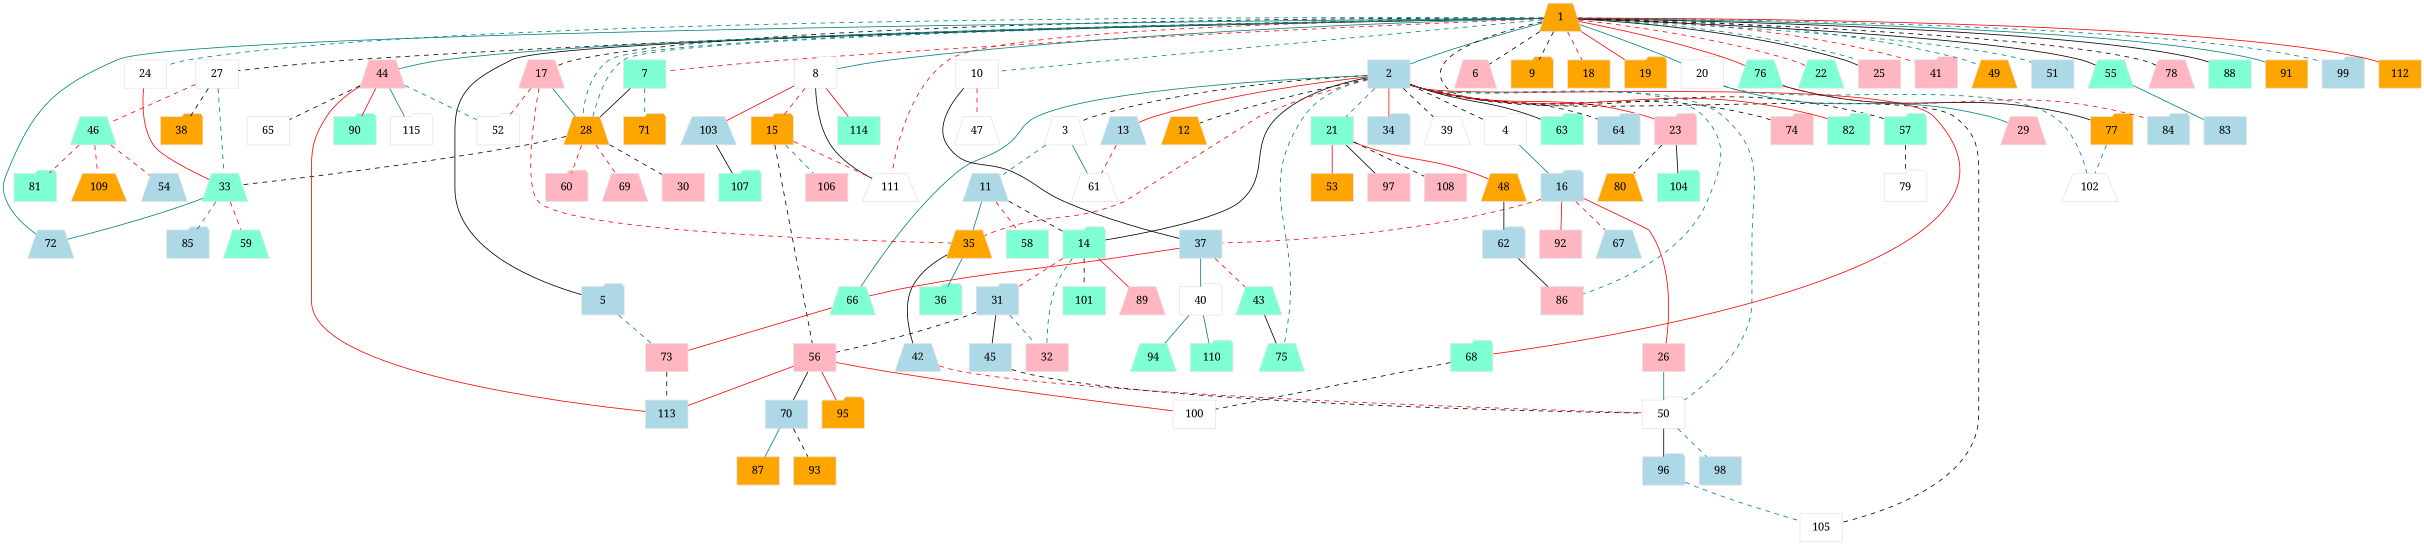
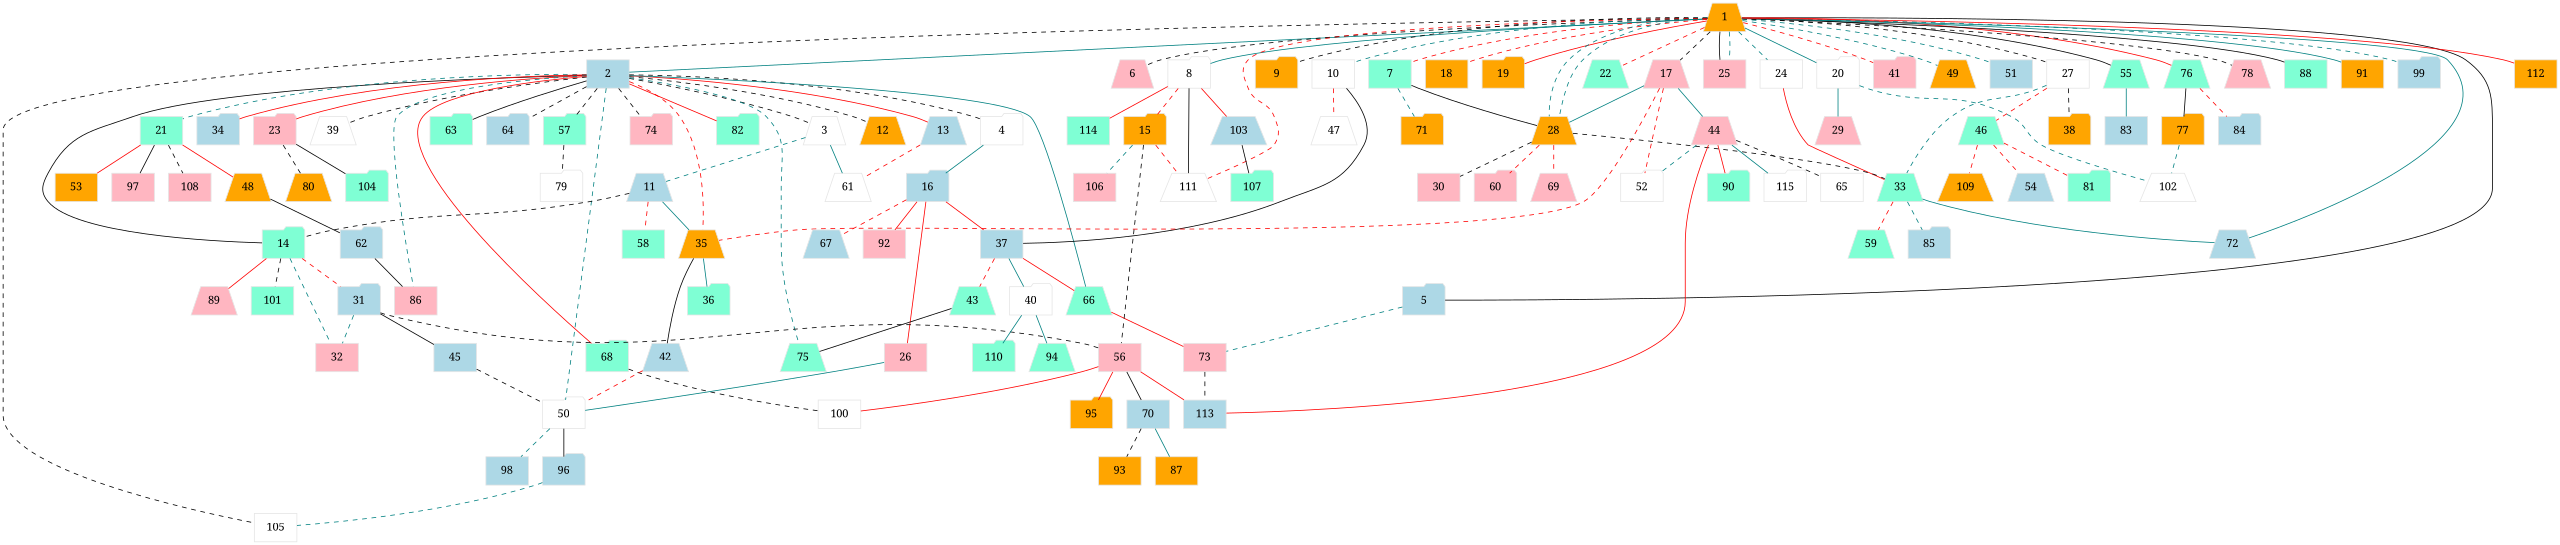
(970, 31) -> (1690, 102)
(1383, 231) -> (965, 216)
